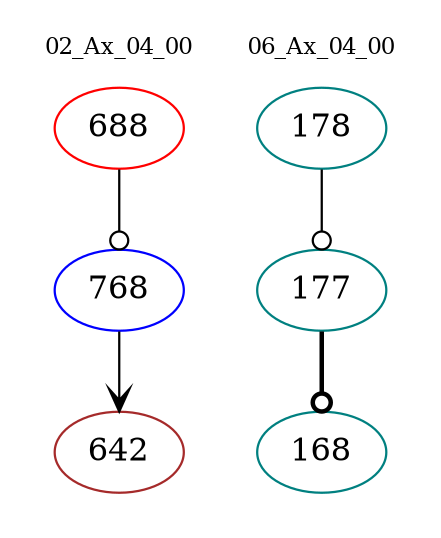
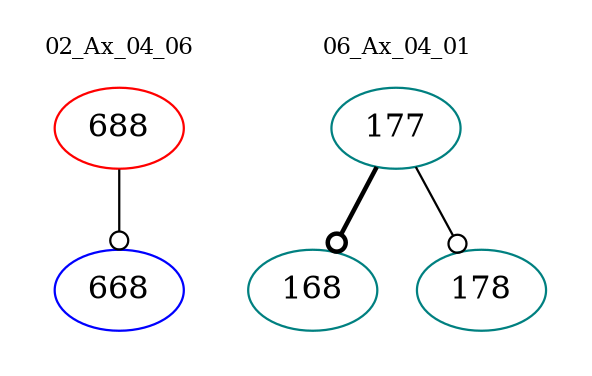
(119, 48) -> (119, 48)
(322, 48) -> (397, 48)
(322, 200) -> (434, 201)
(119, 290) -> (119, 290)
(119, 452) -> none
